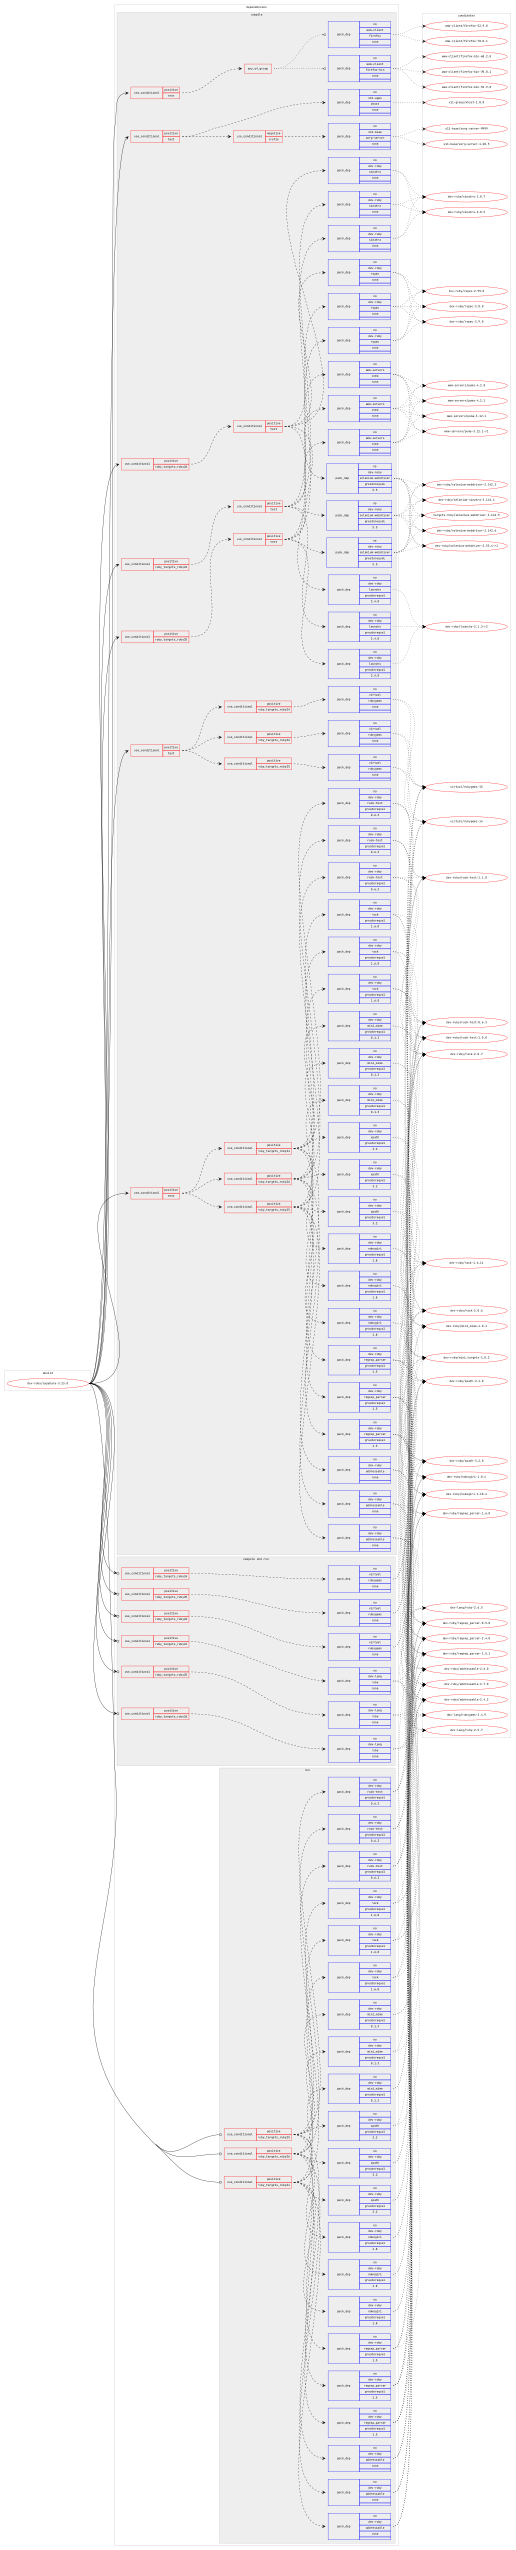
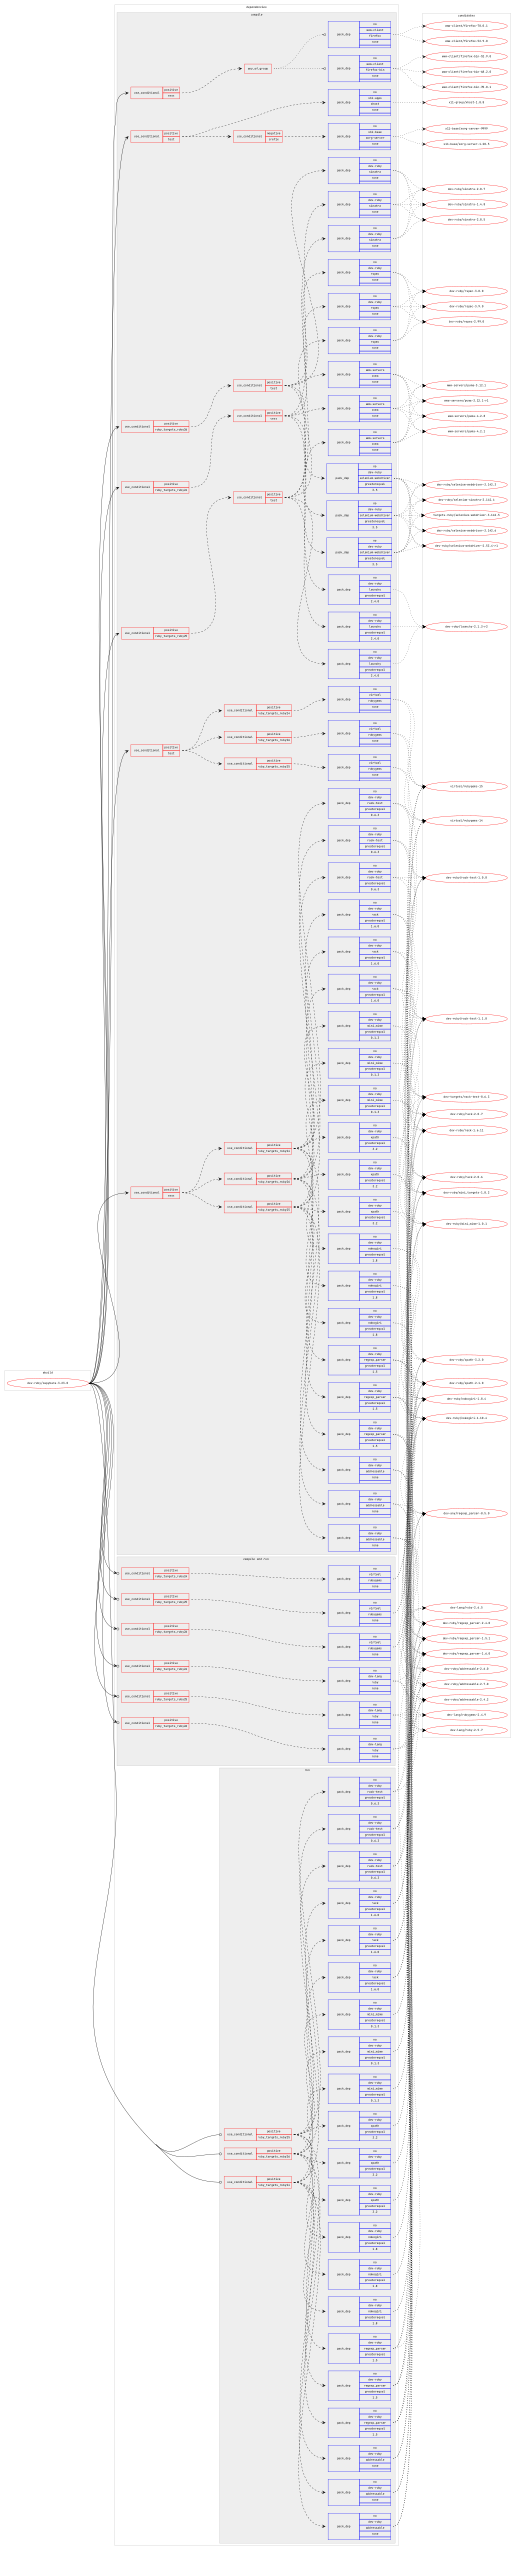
none -> (467, 205)
(467, 1023) -> (467, 1097)
(467, 1623) -> (467, 1514)
